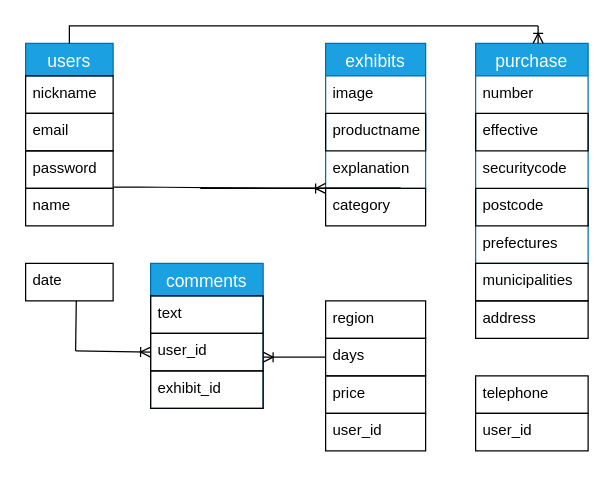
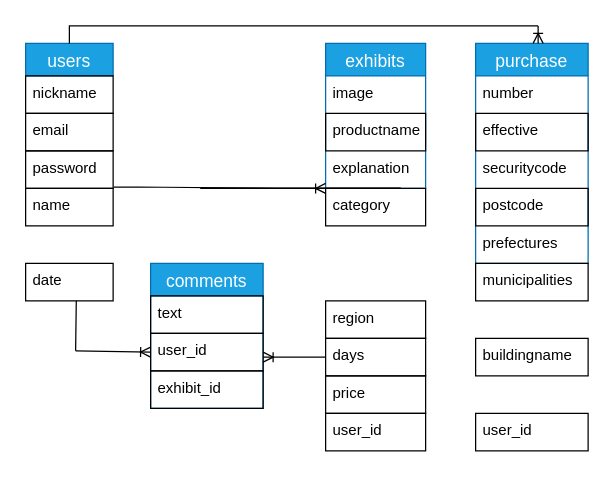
(532, 319) -> none
none -> (532, 357)
(532, 394) -> none
